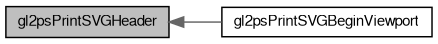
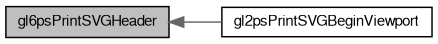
(87, 22) -> (87, 22)
